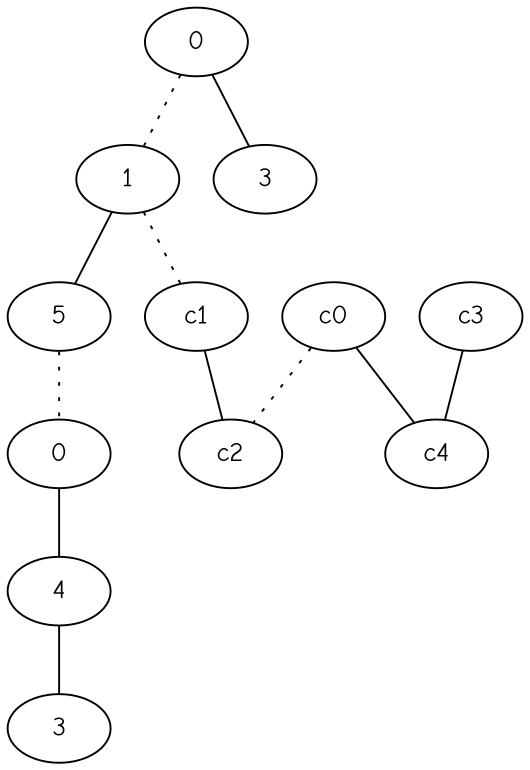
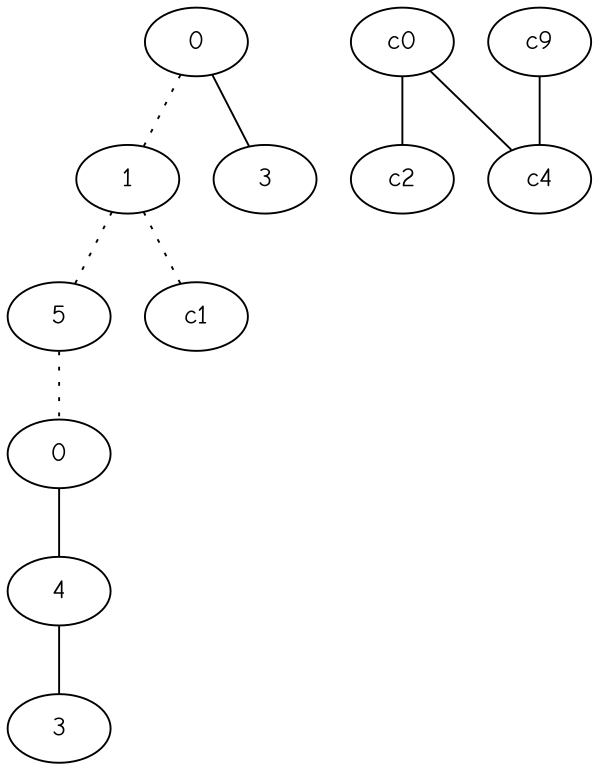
(93, 248) -> (93, 248)
(471, 317) -> (540, 42)
(214, 385) -> none
(282, 385) -> (402, 111)
